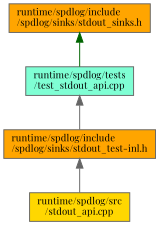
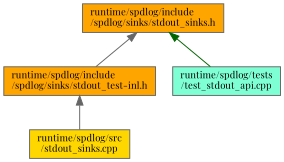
(80, 118) -> (113, 53)
(80, 207) -> (80, 144)
